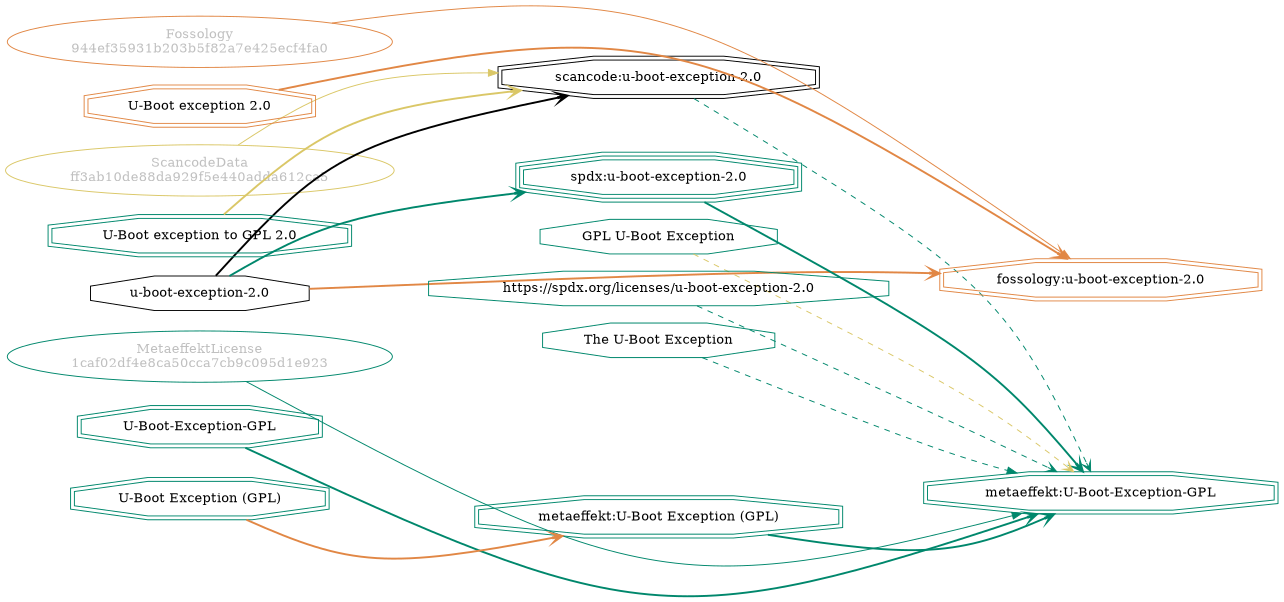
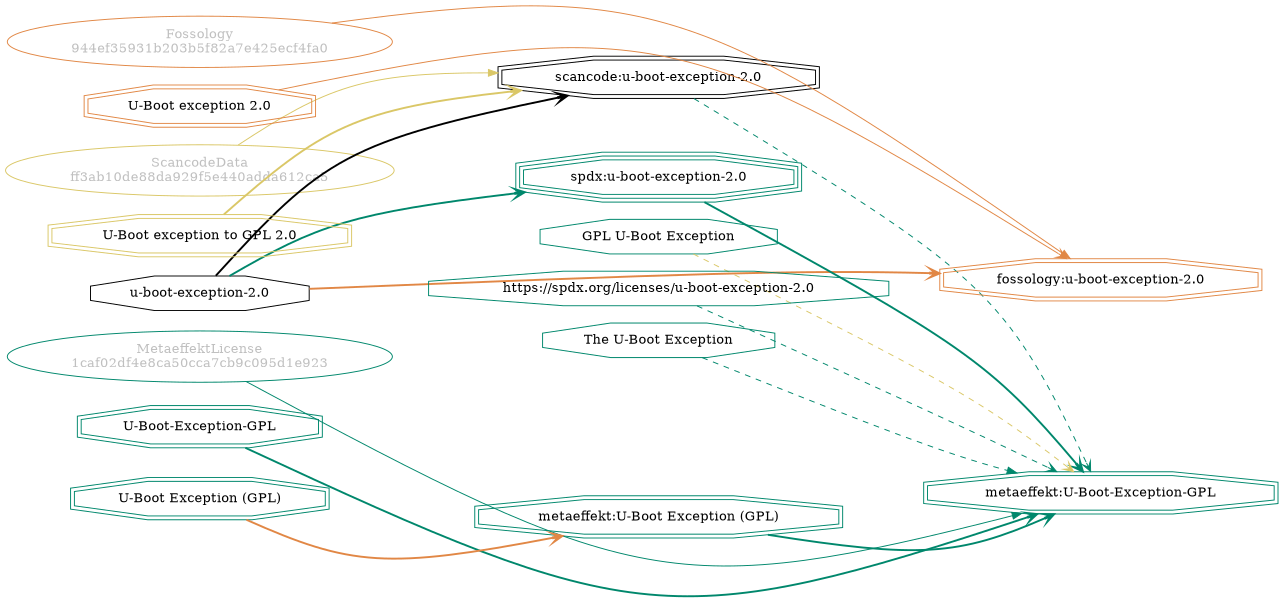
(690, 64) -> (690, 64)
(200, 236) -> (200, 236)
